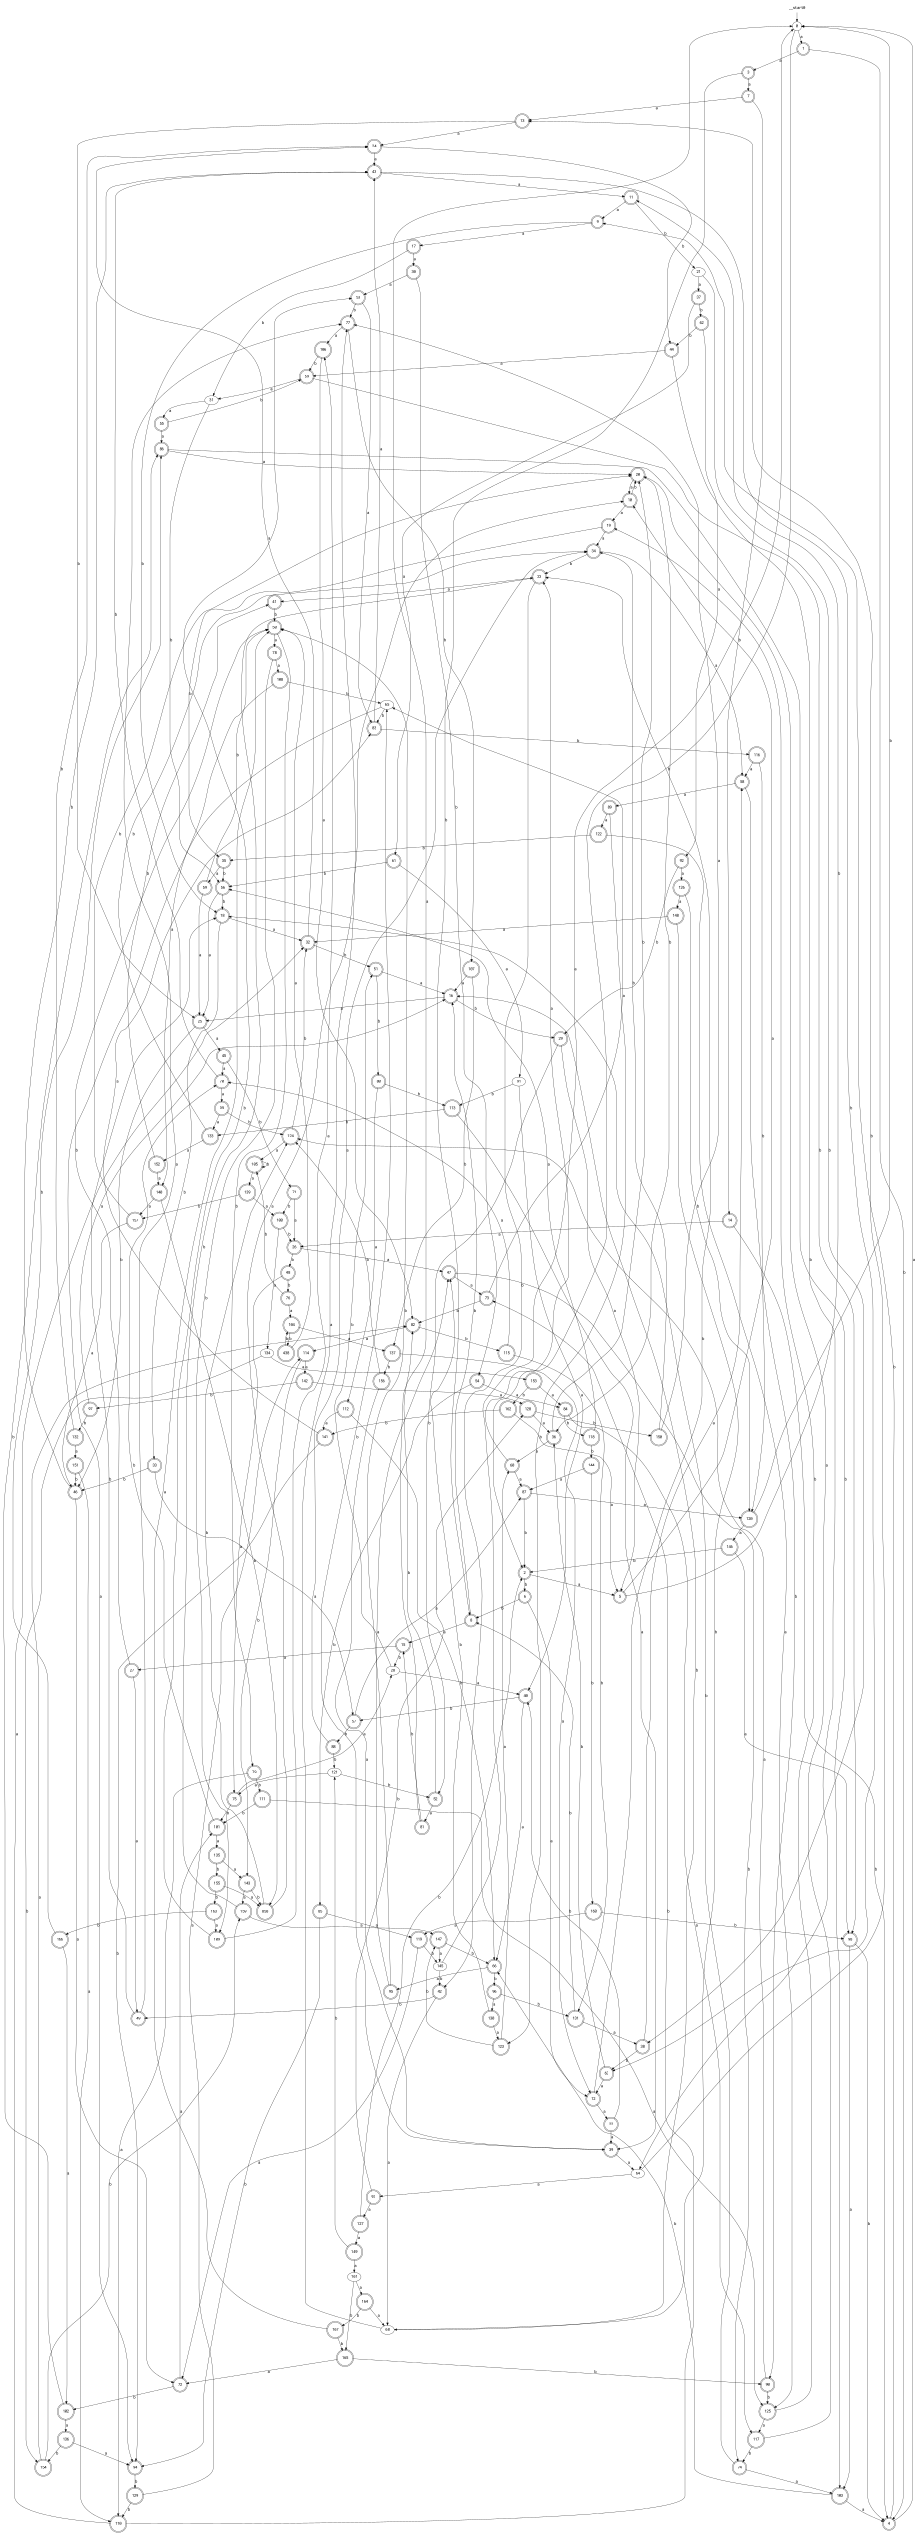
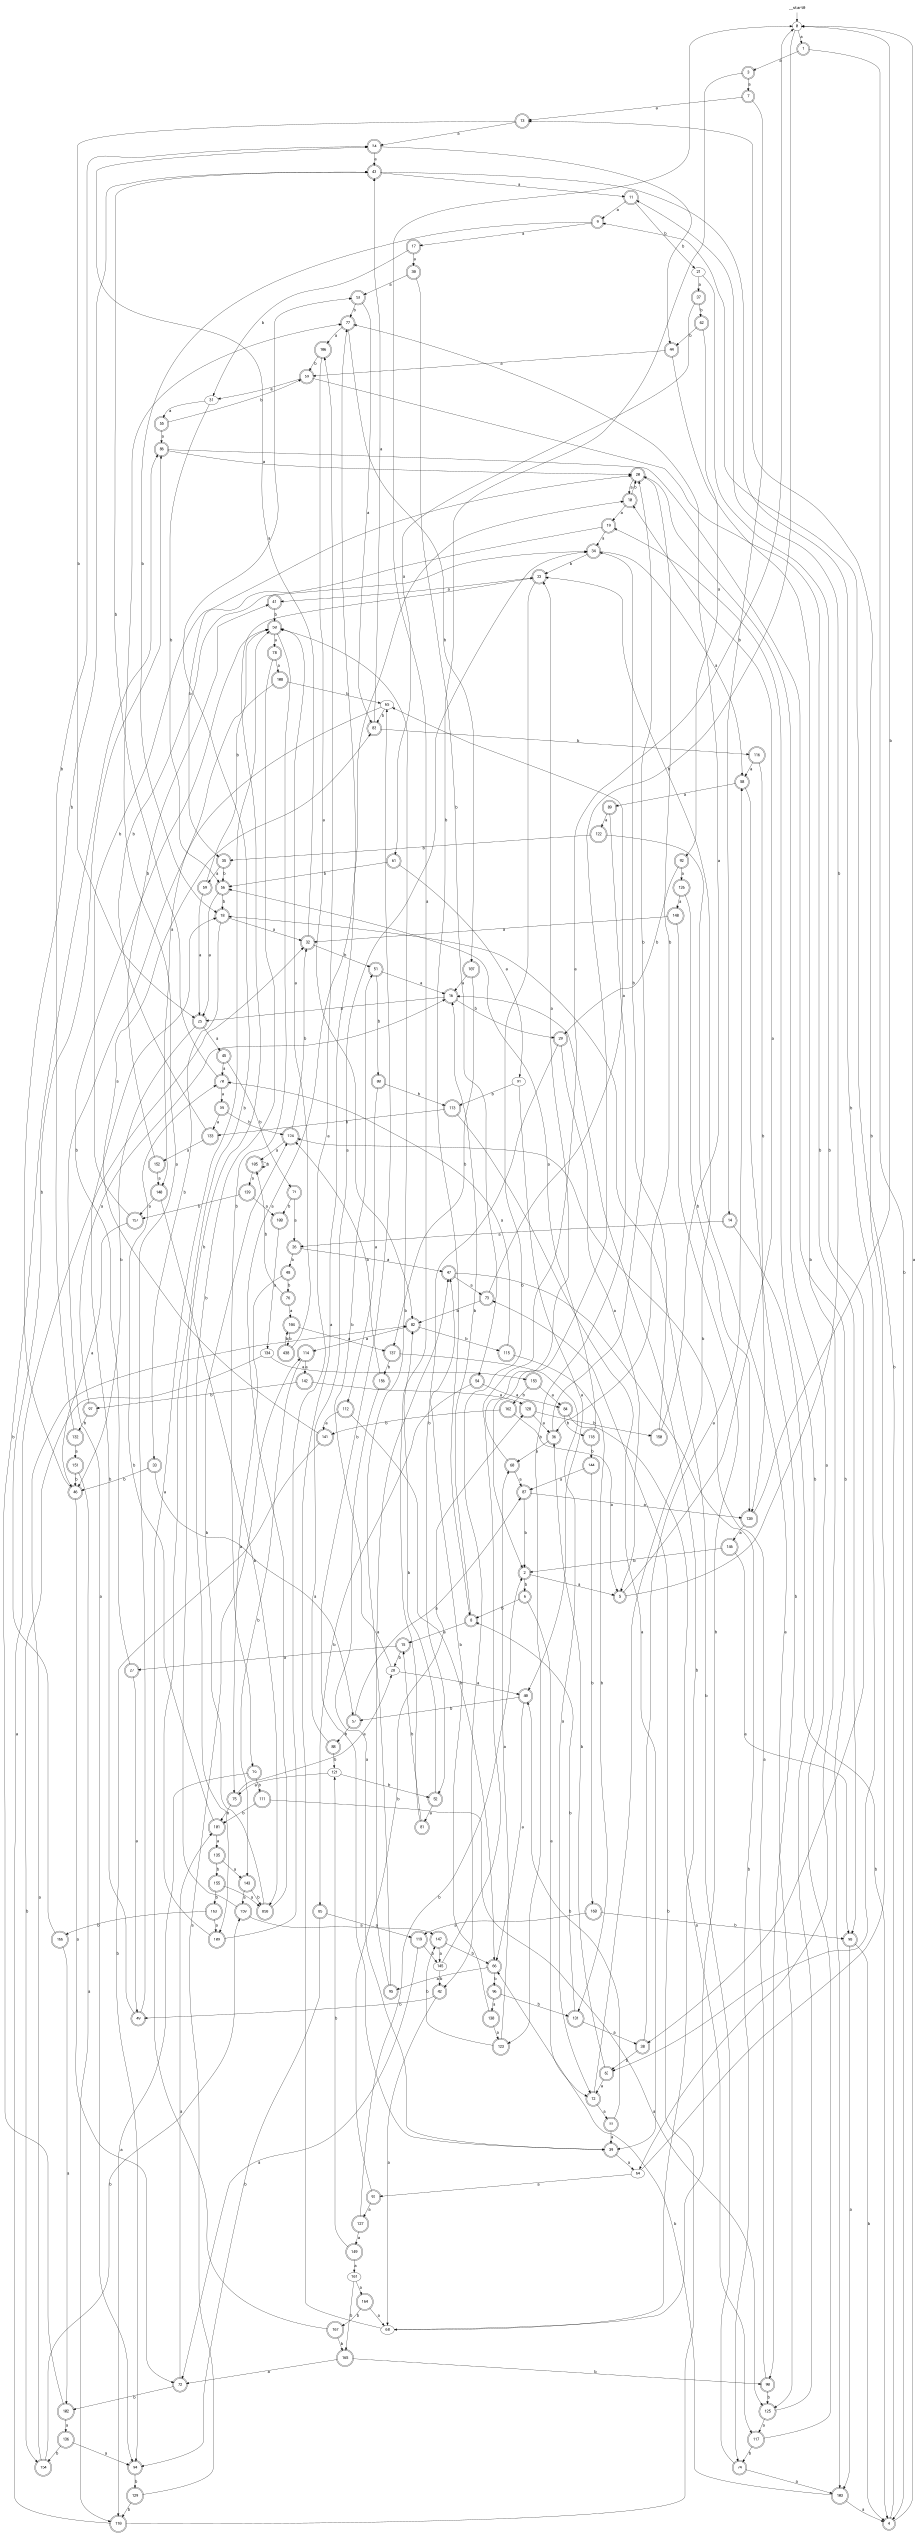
(287, 1233) -> none
